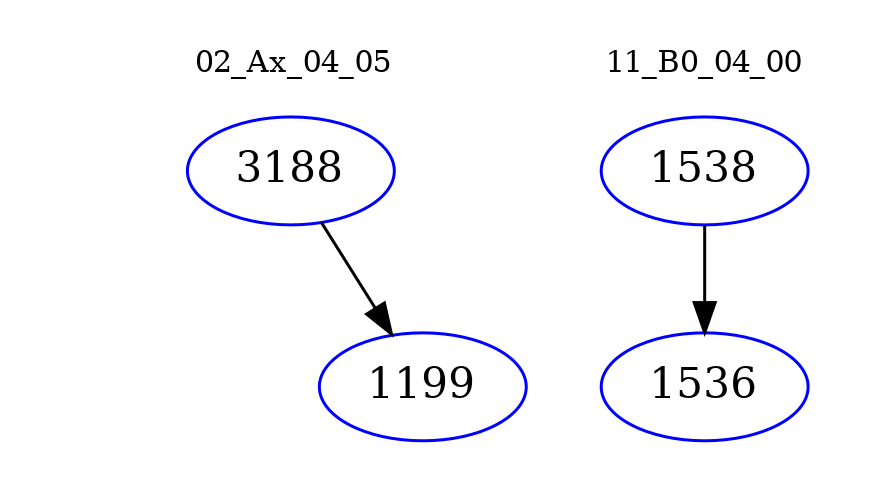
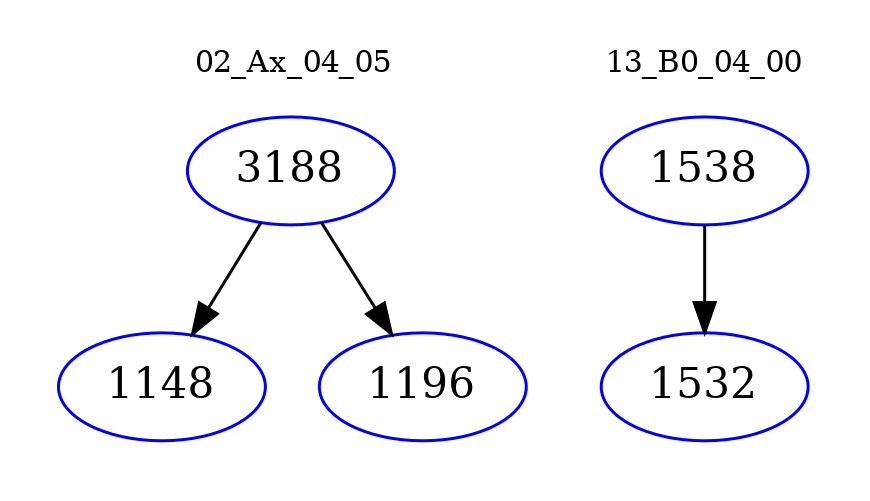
(705, 64) -> (705, 64)
none -> (162, 387)
(423, 387) -> (423, 387)
(705, 387) -> (705, 387)
